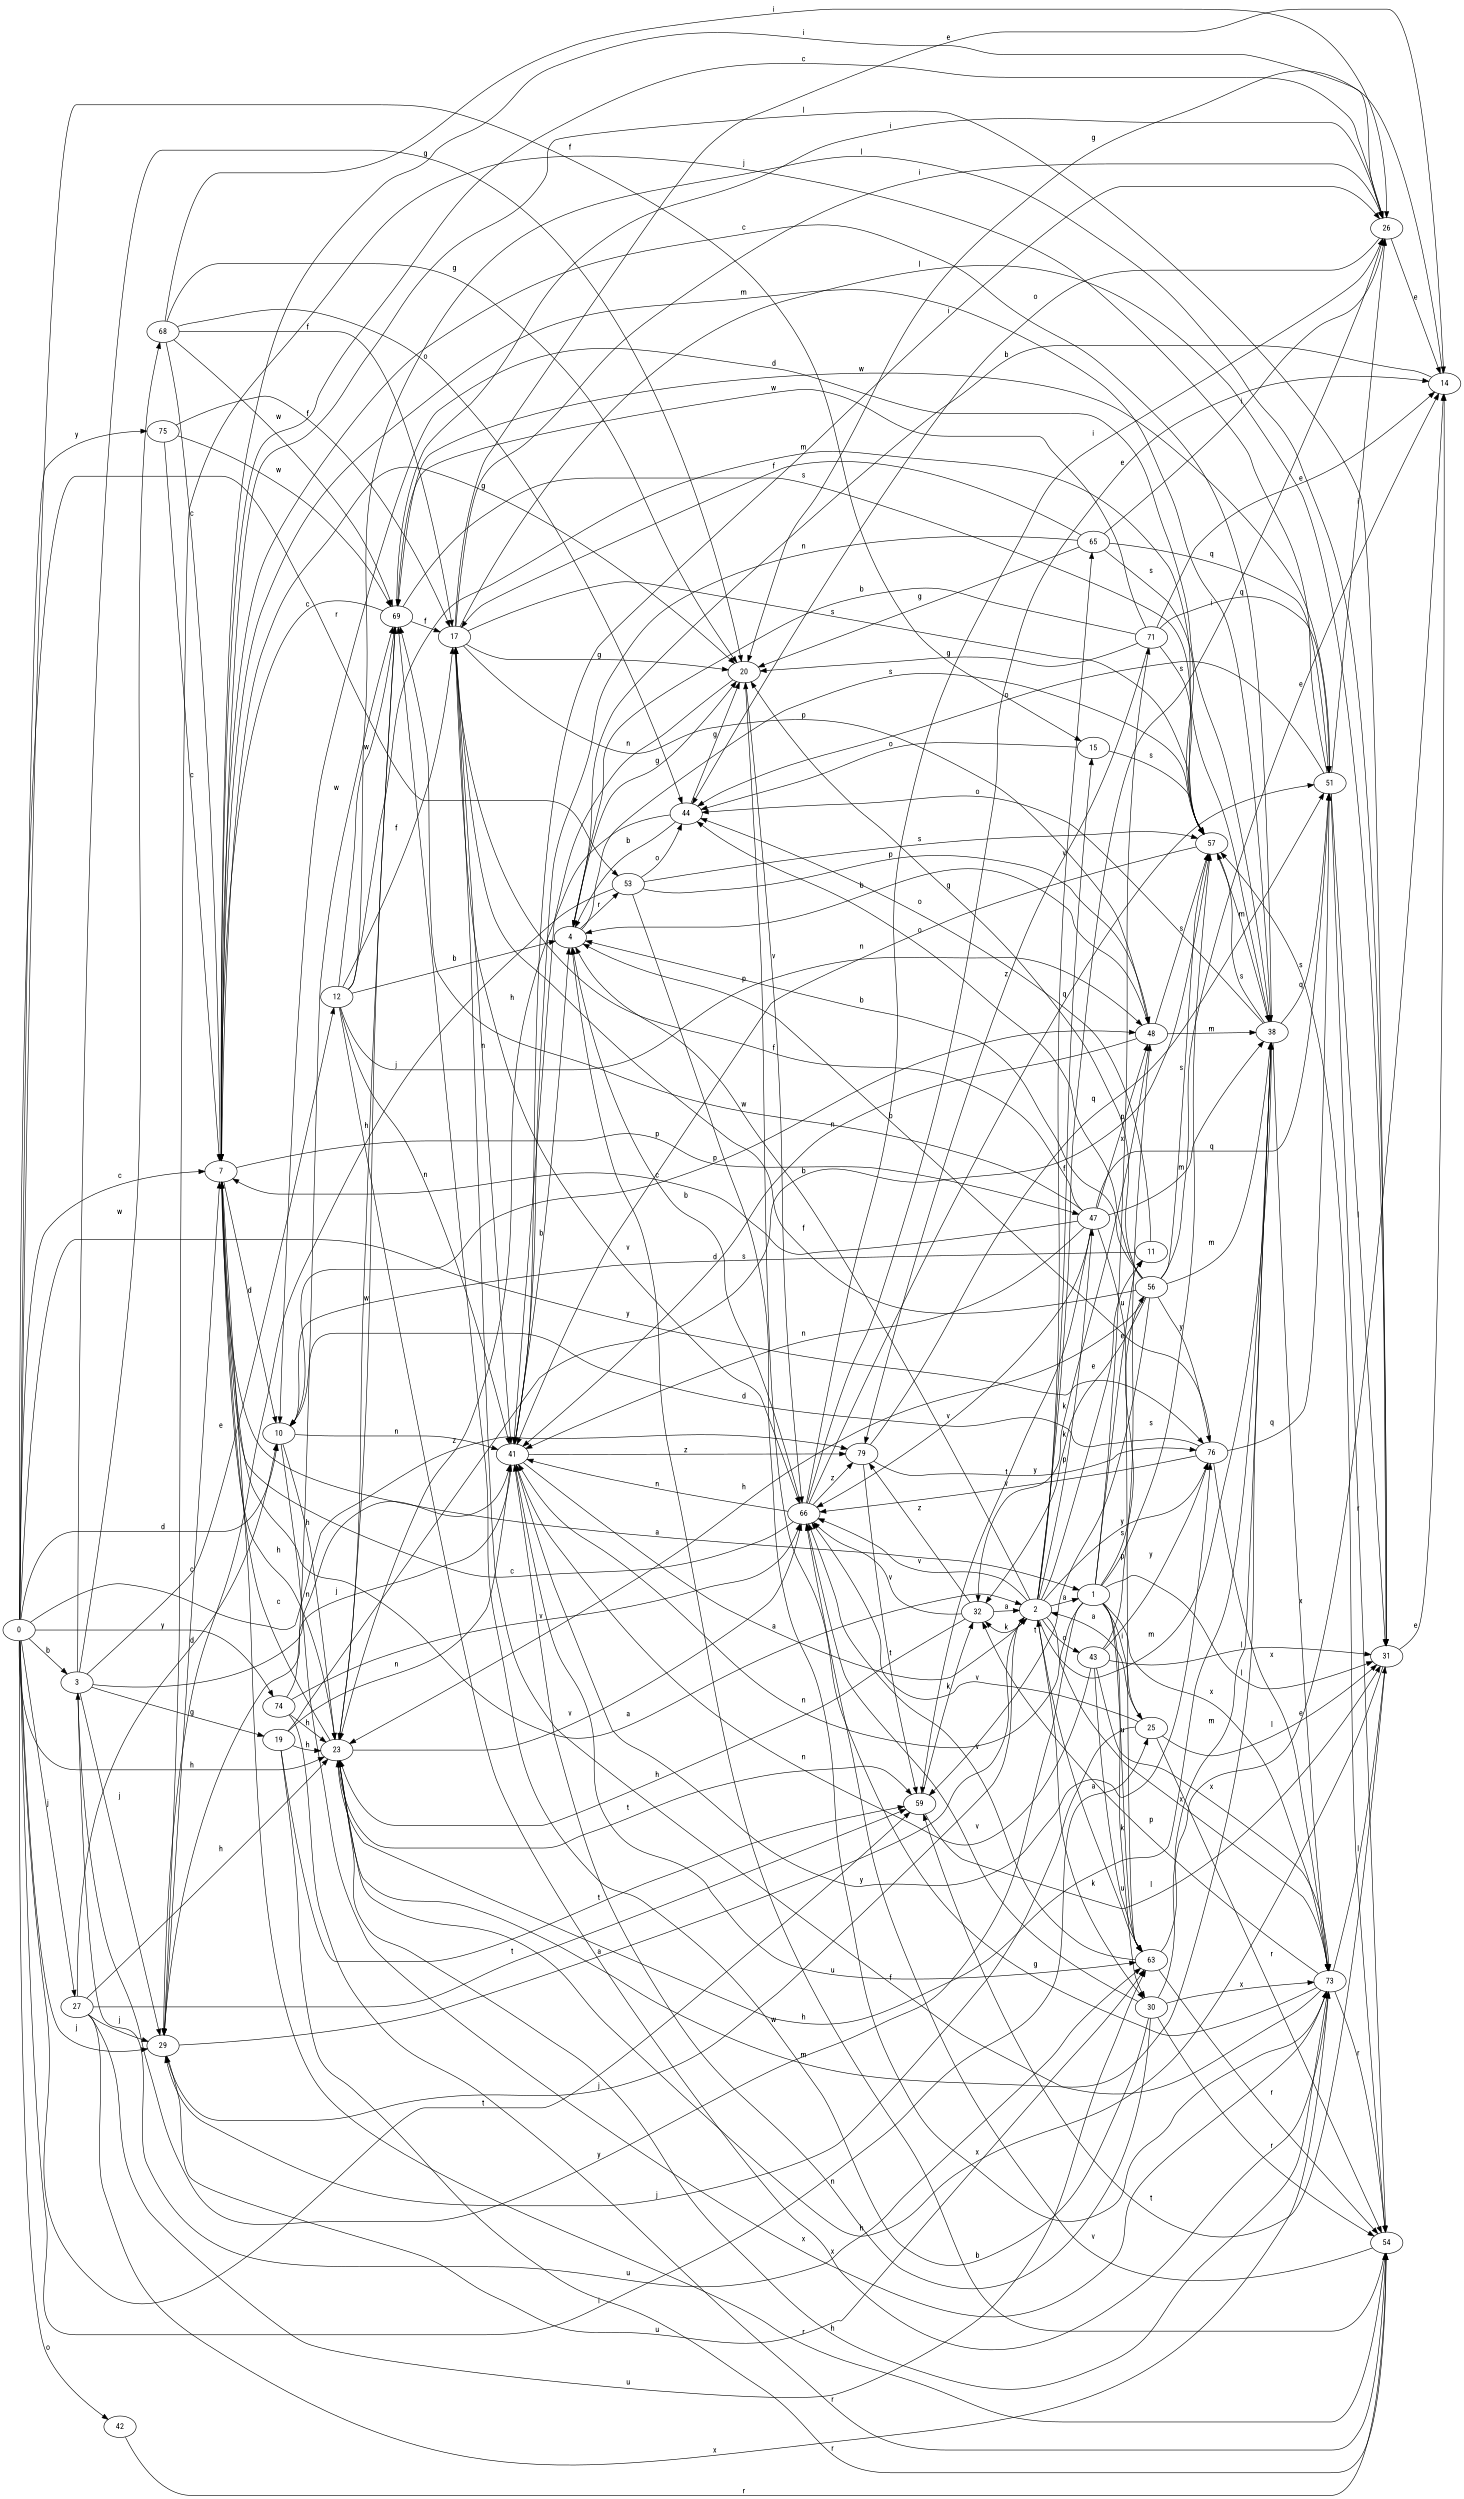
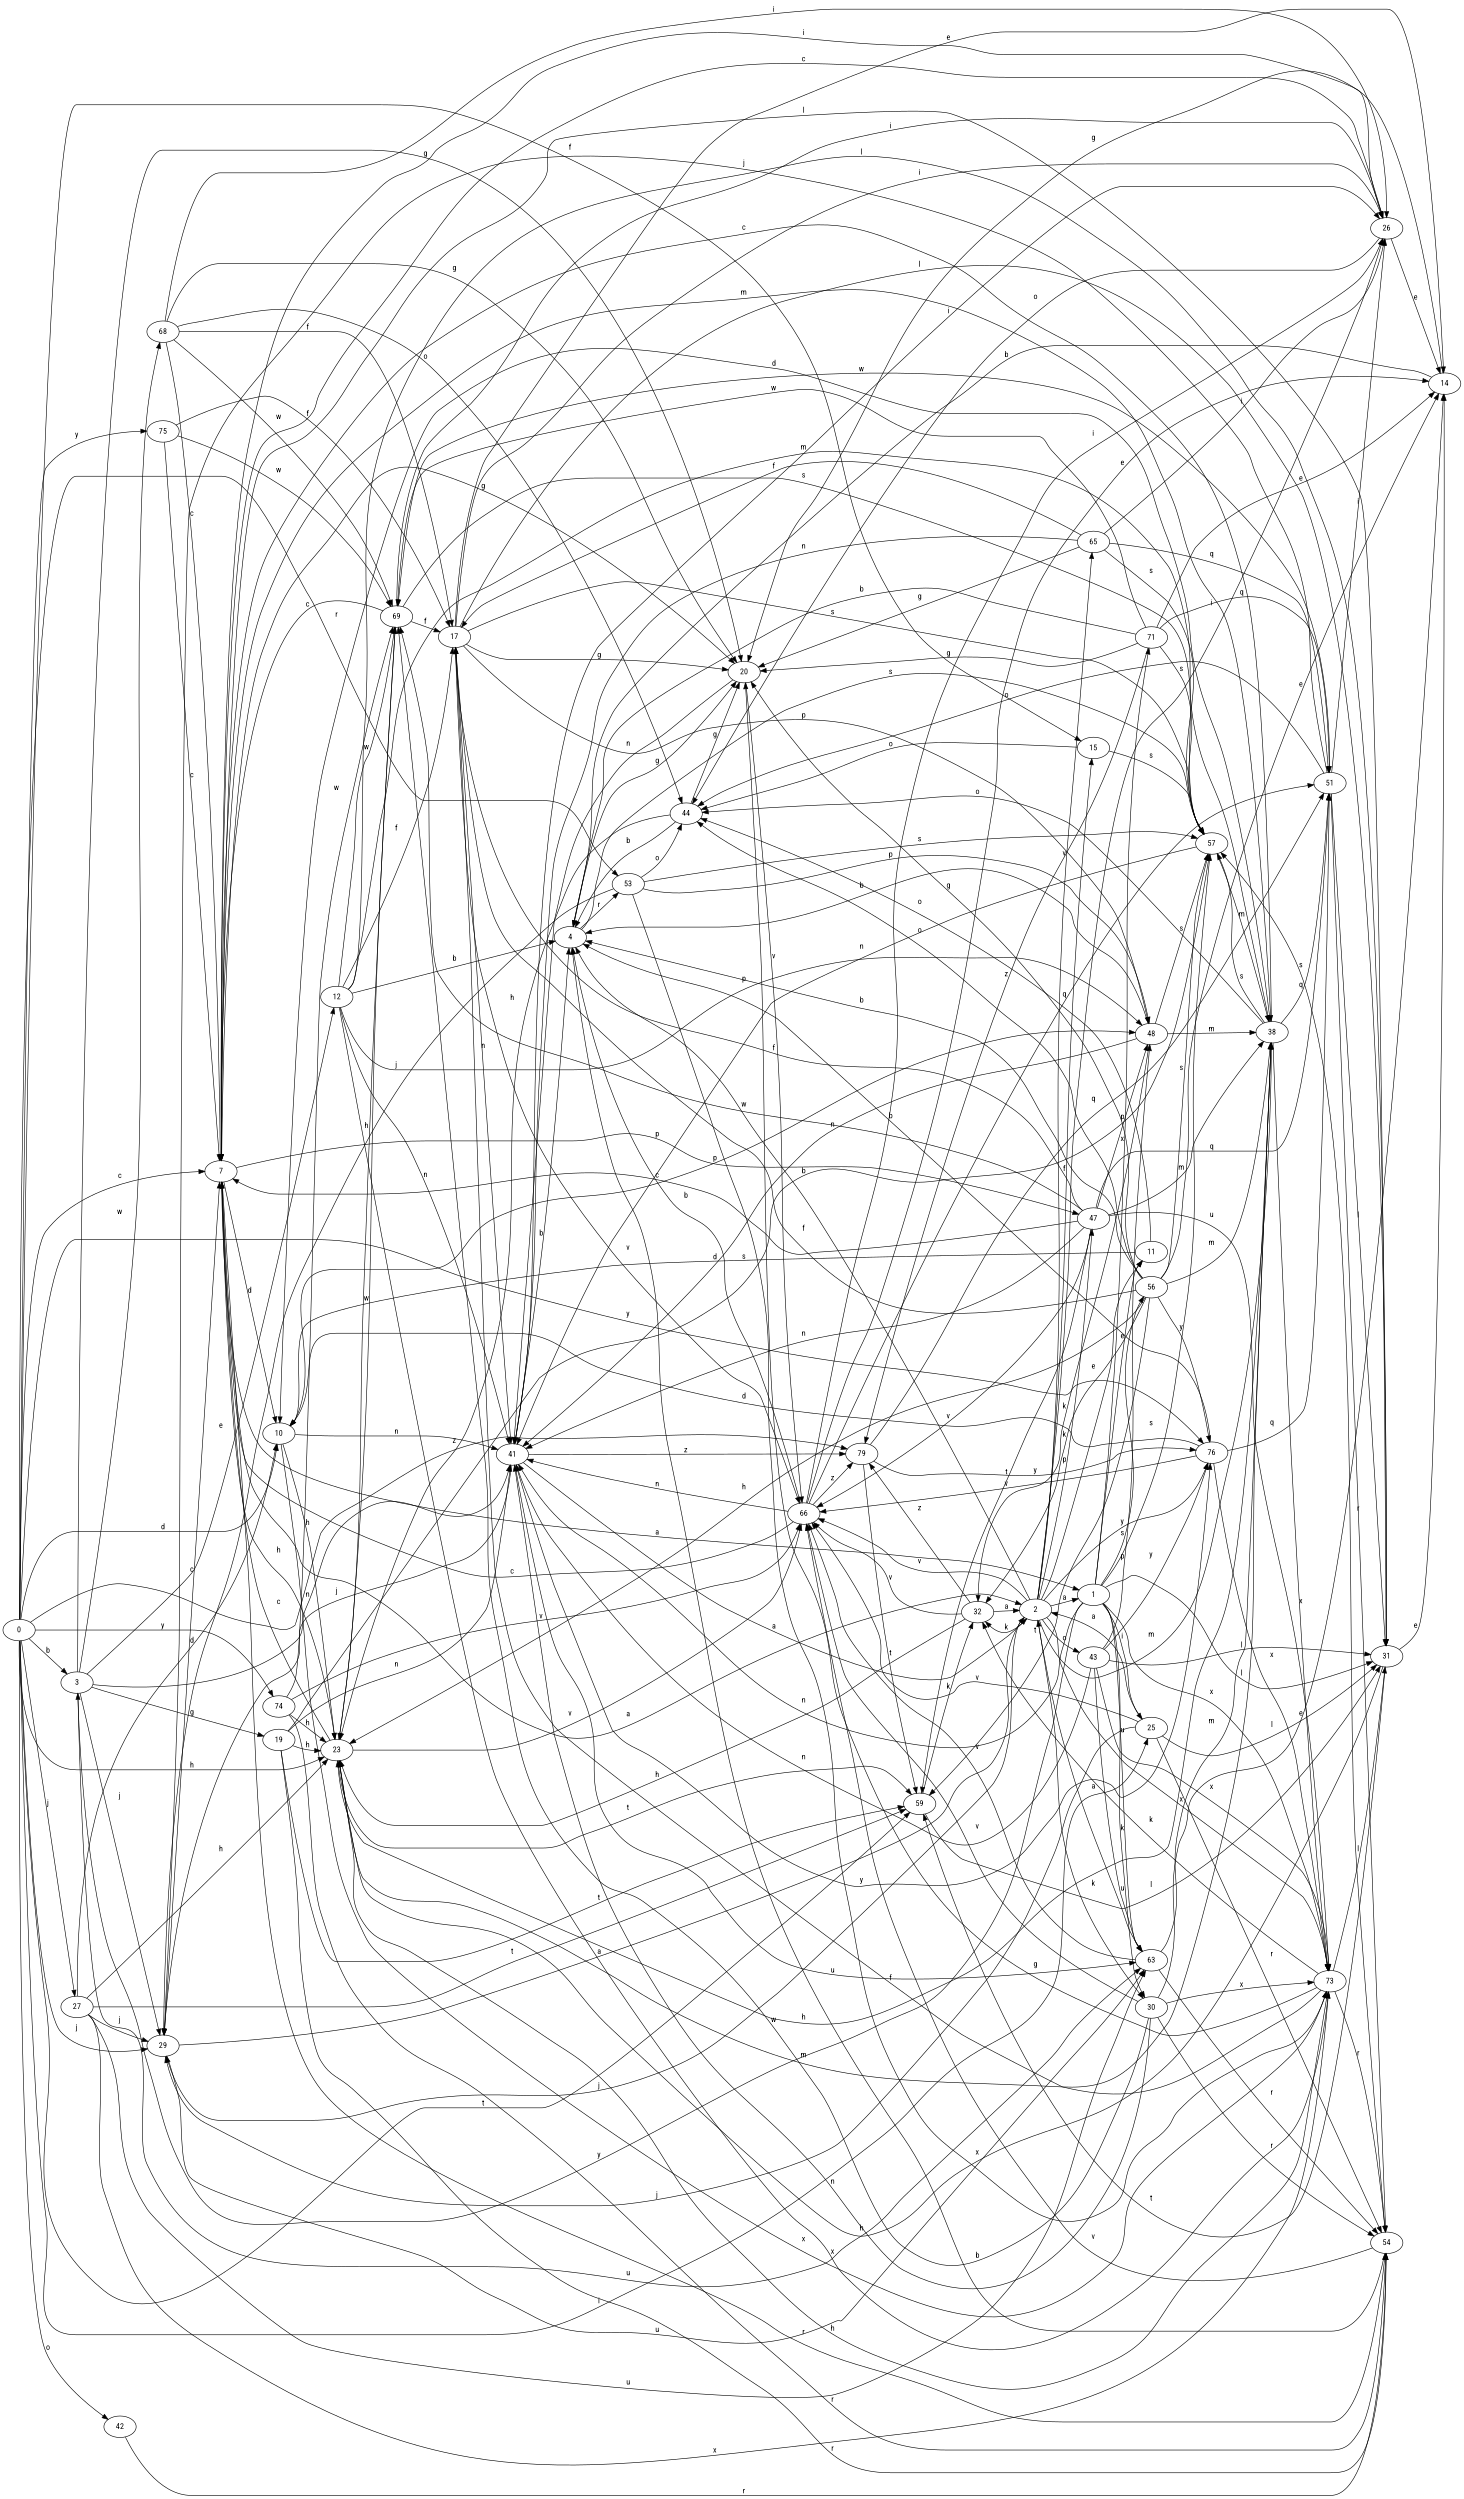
(1127, 1586) -> (1274, 1538)
(1151, 1820) -> (1151, 1820)
